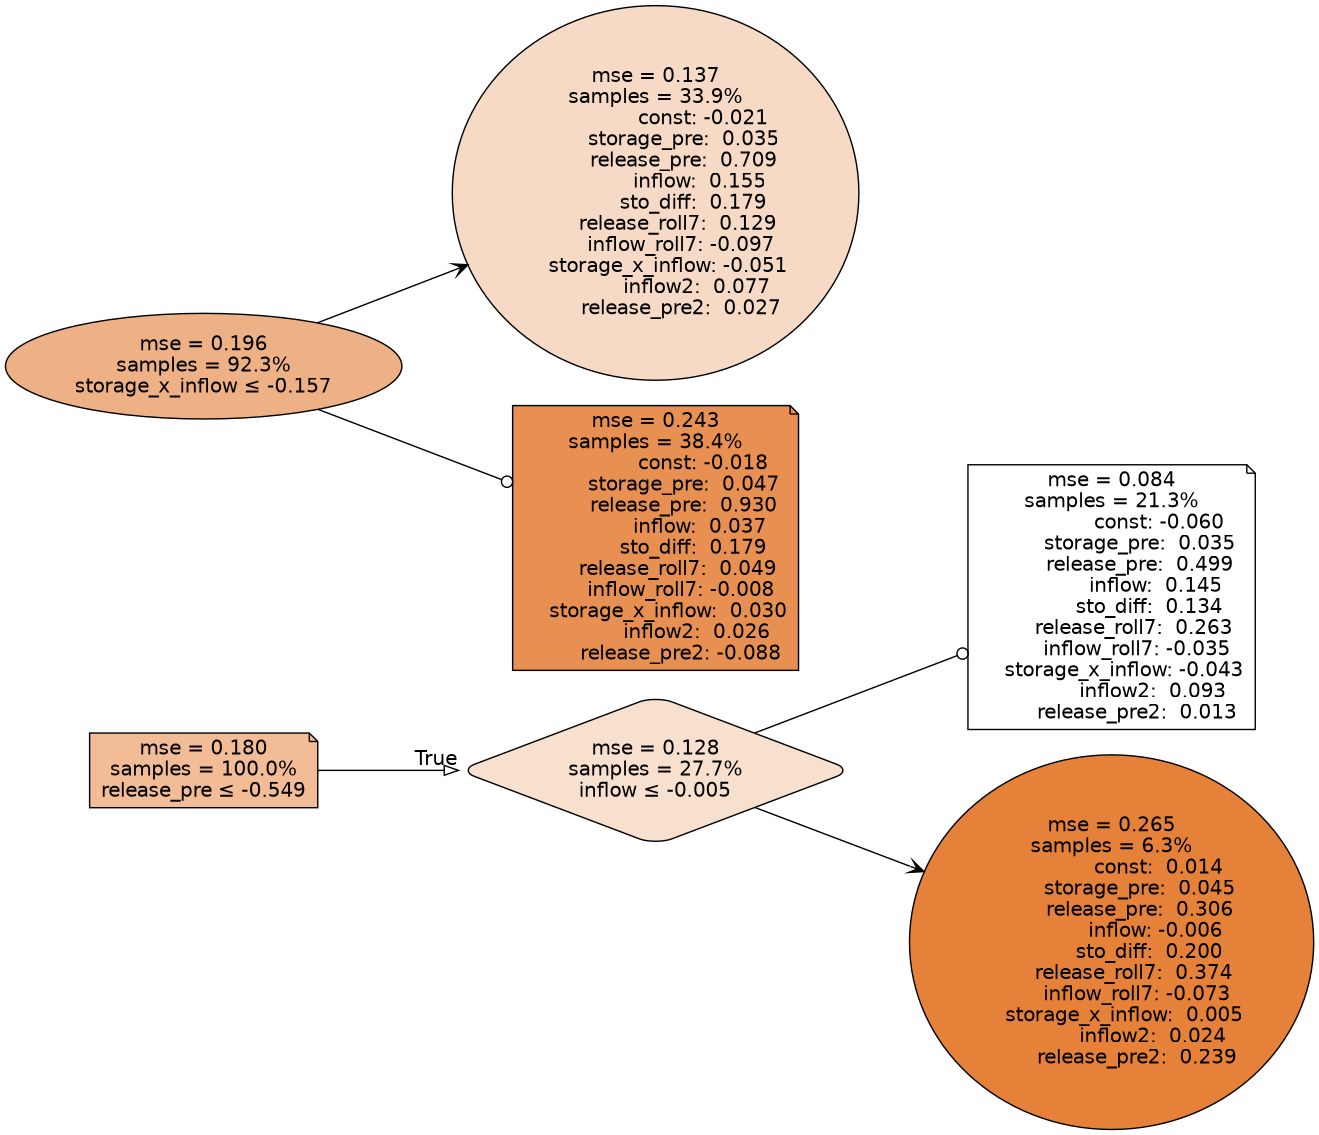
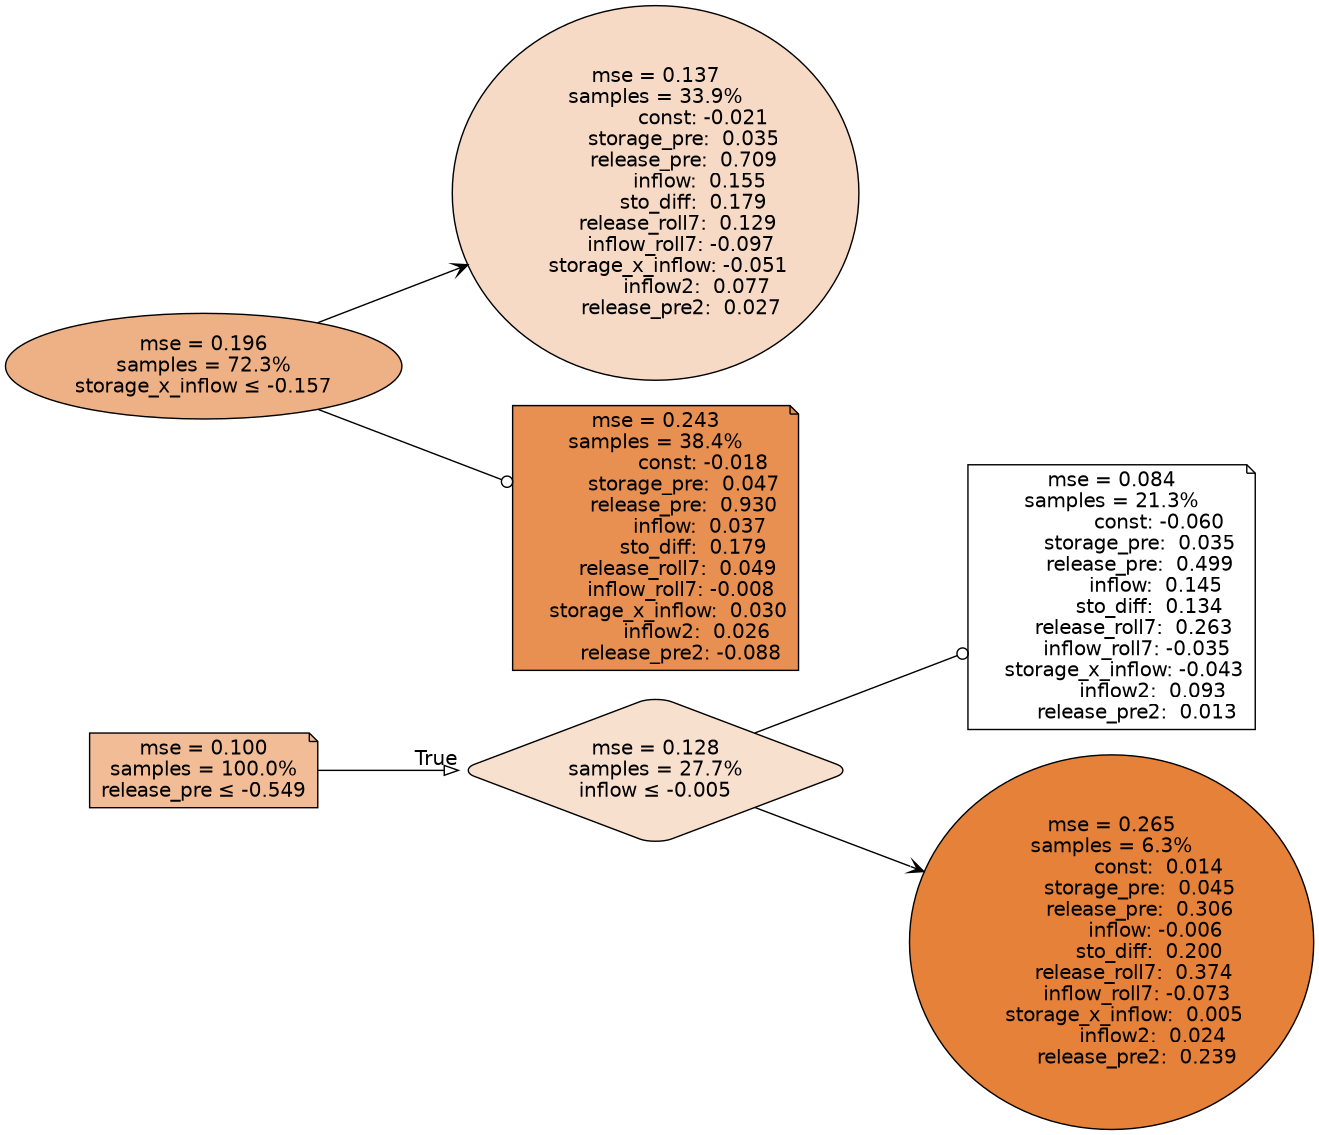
(204, 366) -> (204, 366)
(204, 770) -> (204, 770)
